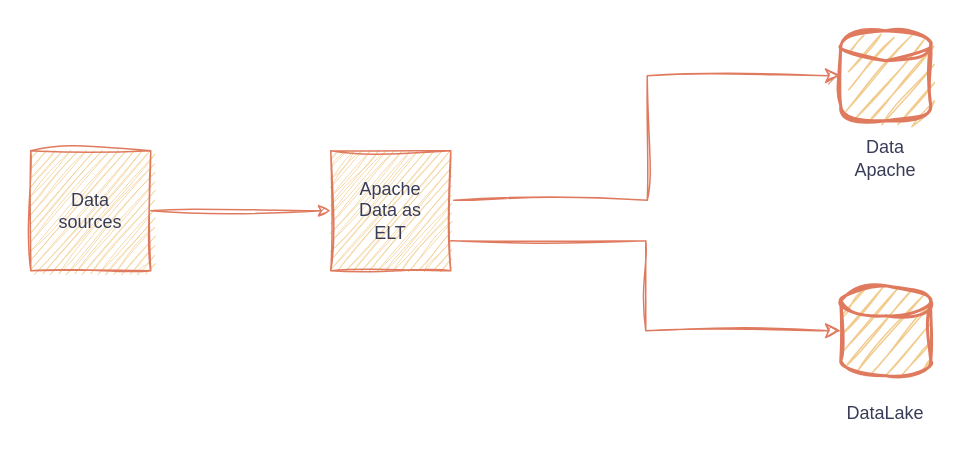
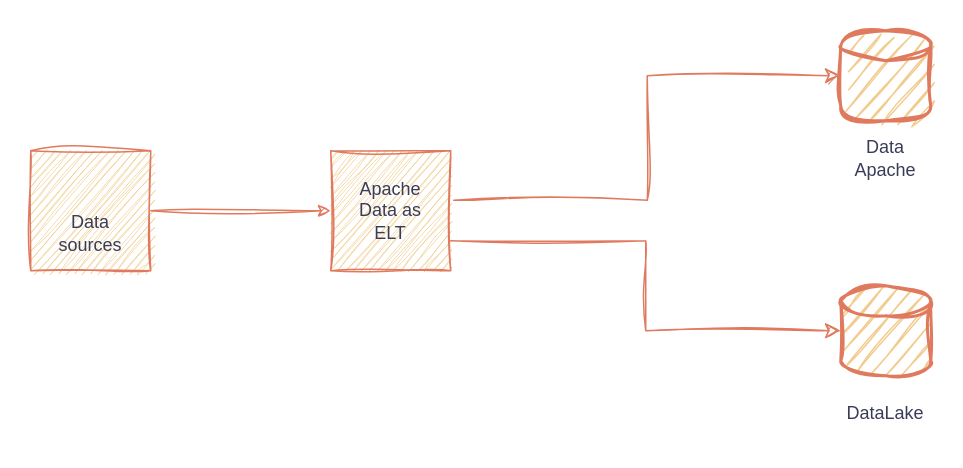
(91, 211) -> (91, 233)
